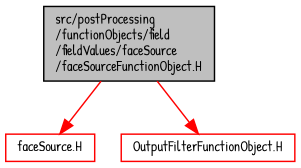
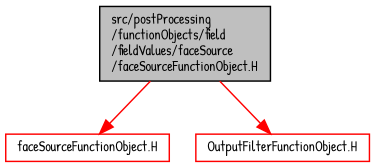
(50, 148) -> (88, 148)
